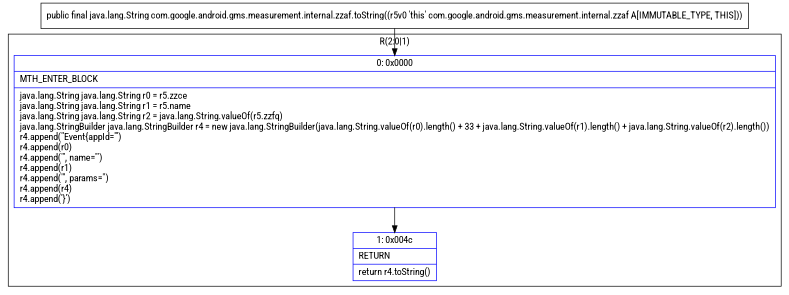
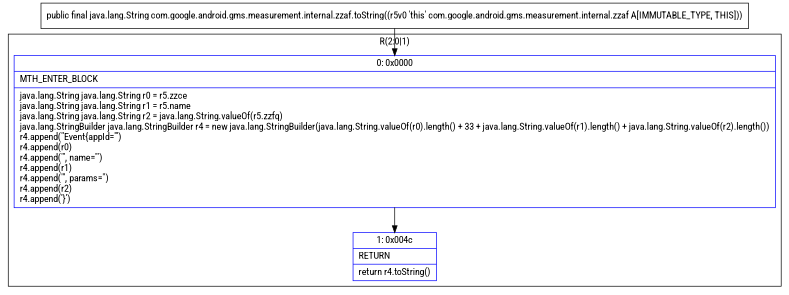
(46, 189) -> (46, 189)
